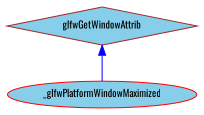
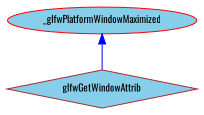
(102, 68) -> (102, 57)
